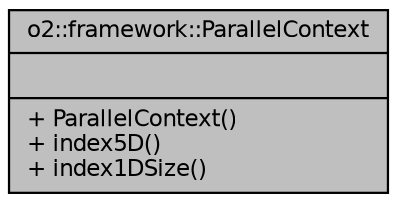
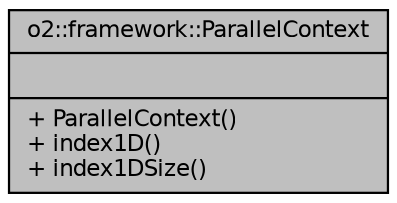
(95, 144) -> (95, 144)
